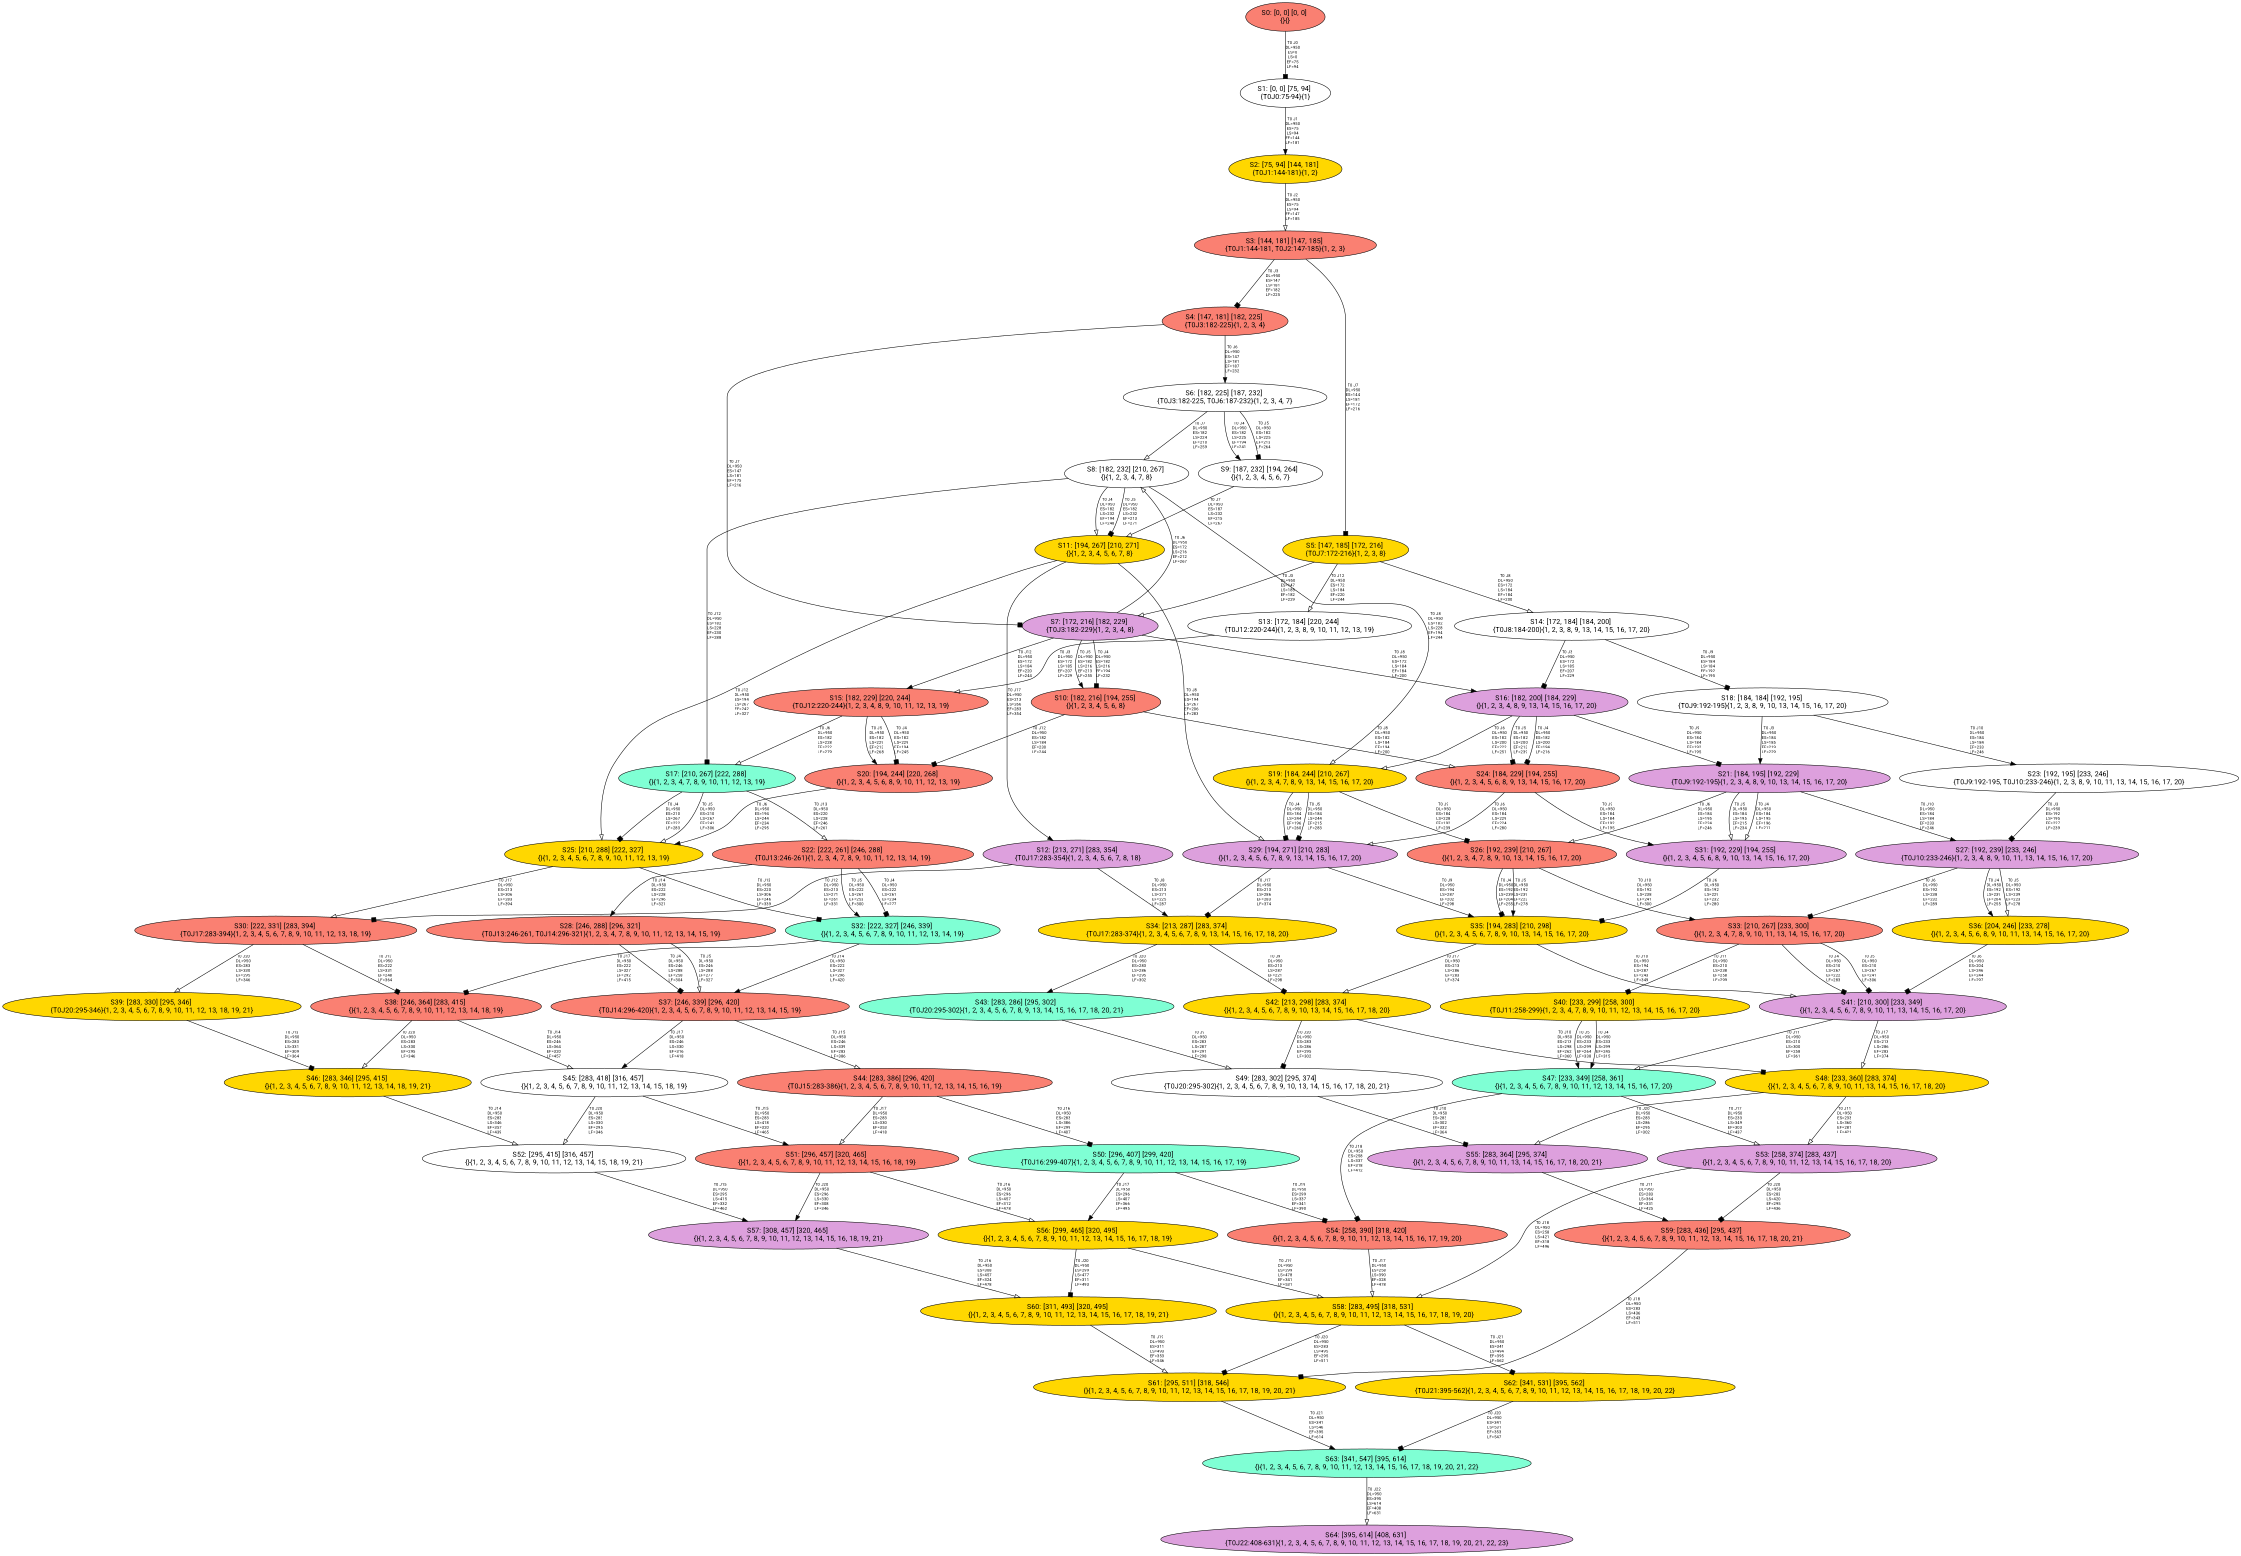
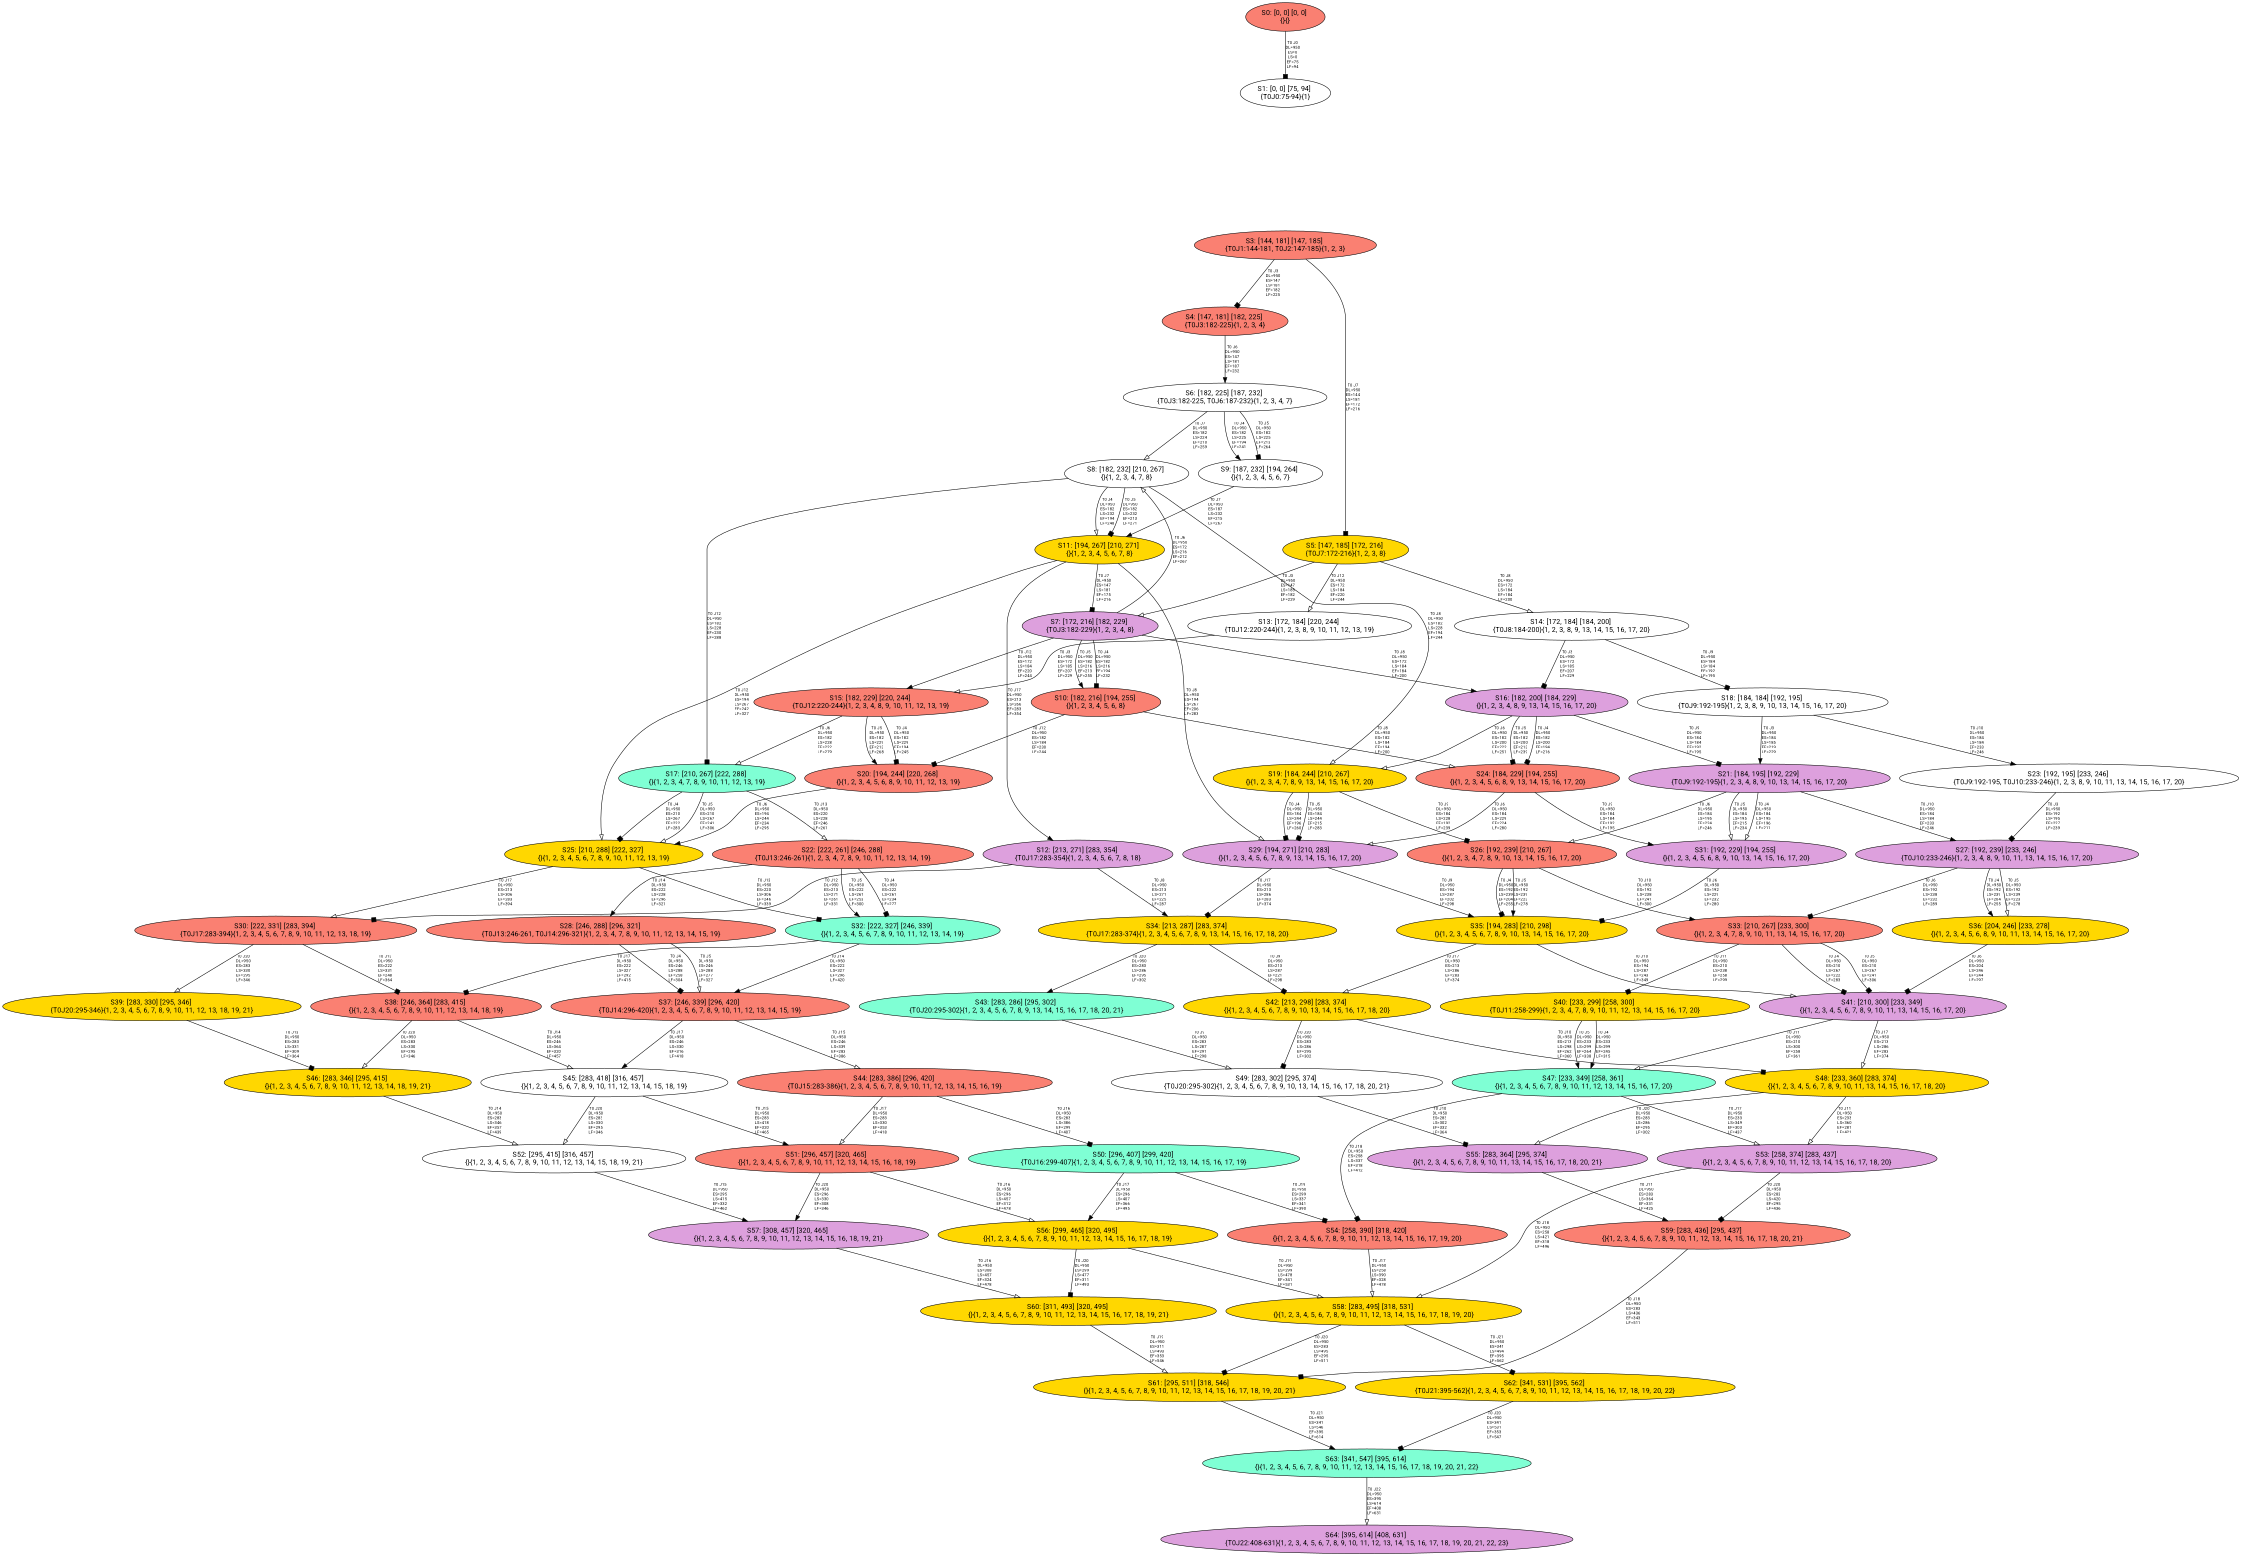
(1285, 169) -> none
(727, 405) -> (1095, 585)
(1180, 512) -> (1180, 512)
